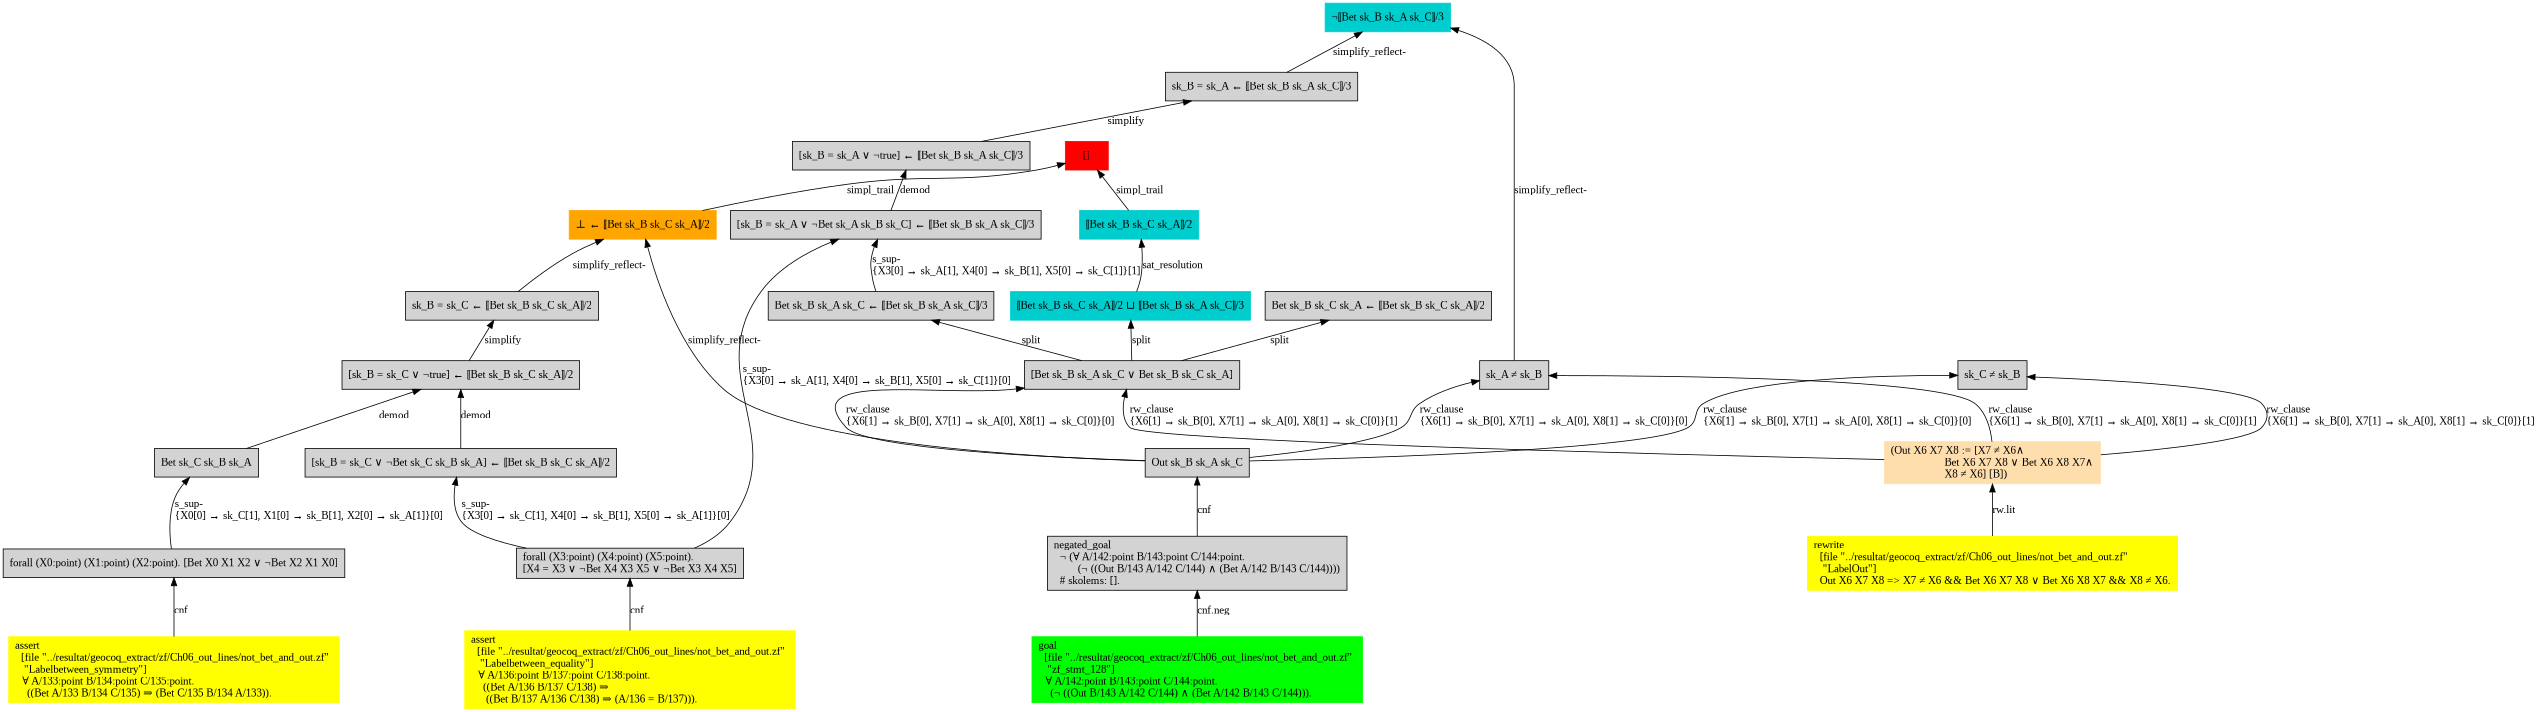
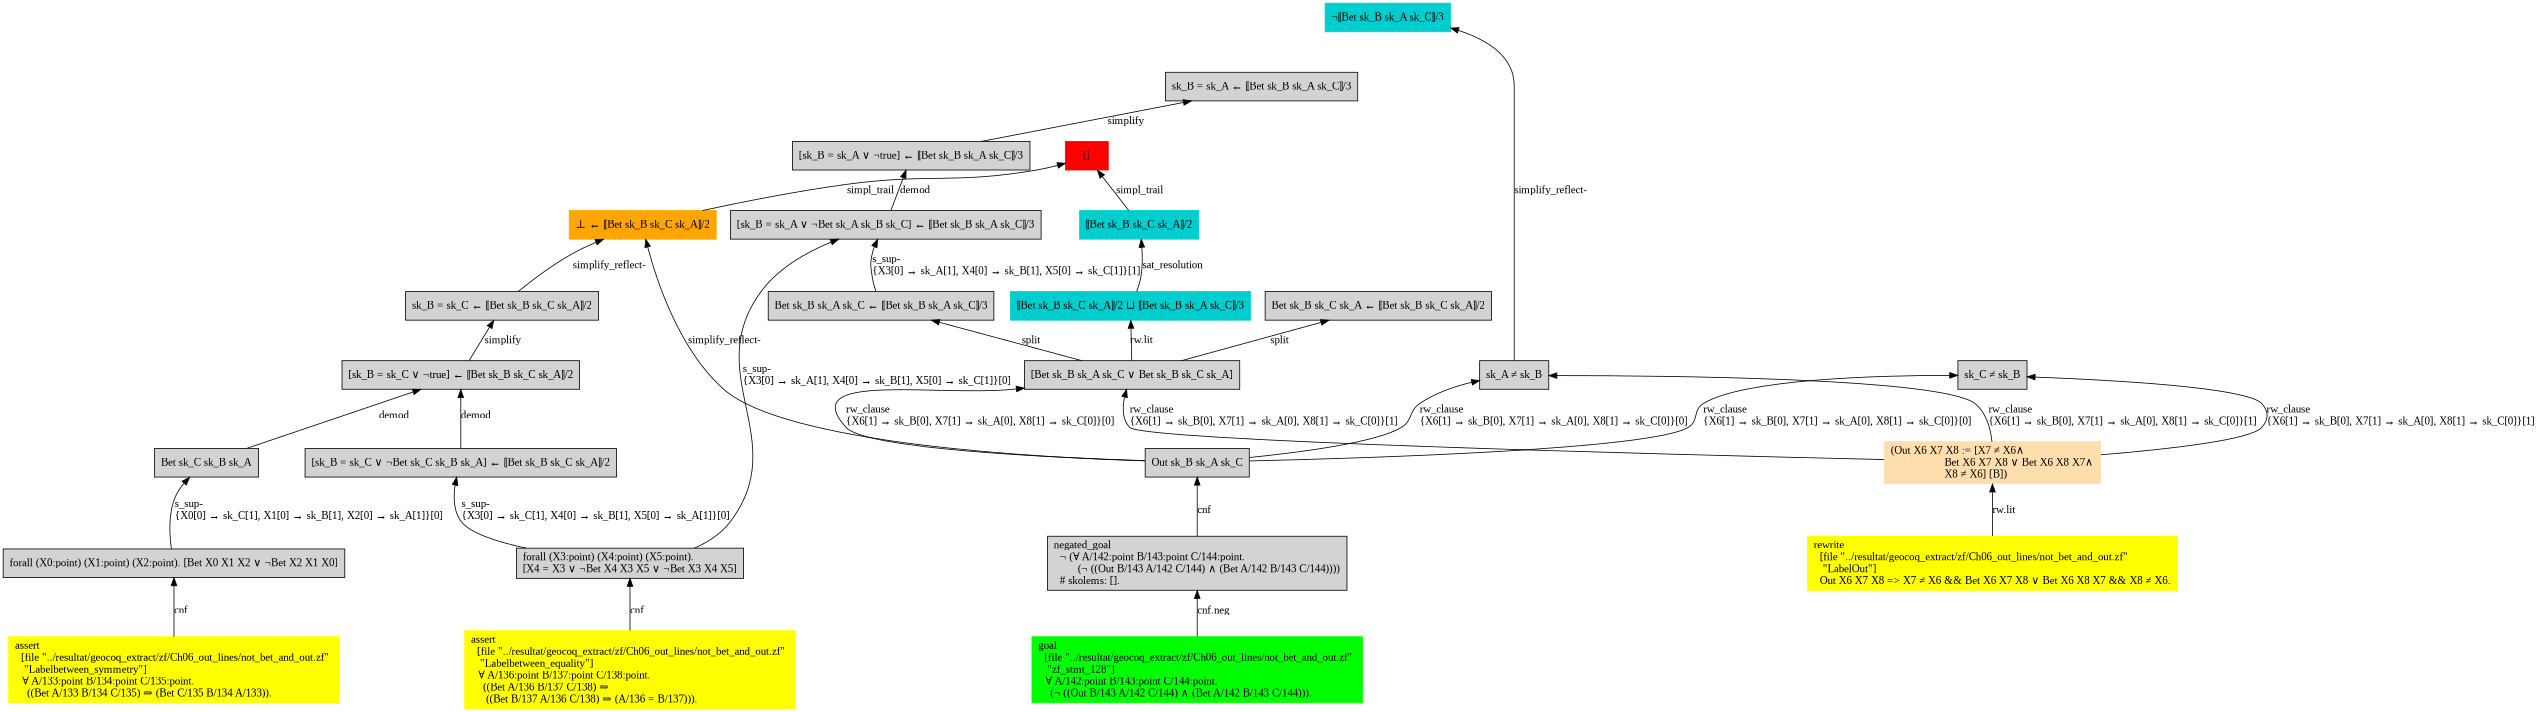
(1321, 54) -> none
(1142, 340) -> (1142, 340)
